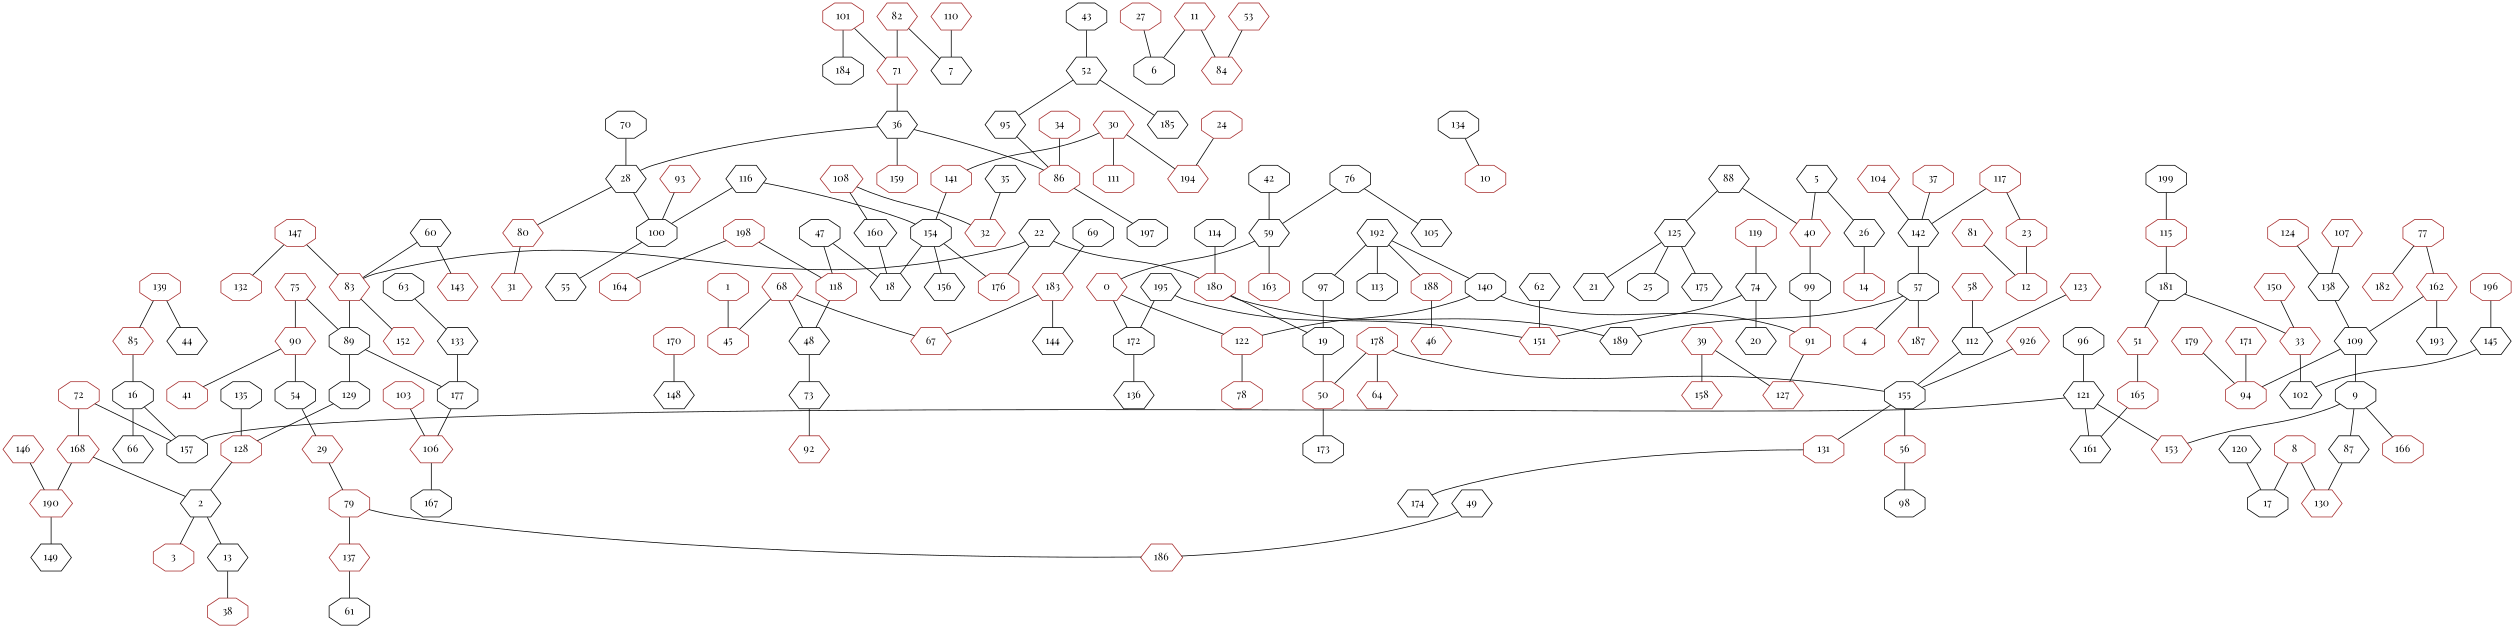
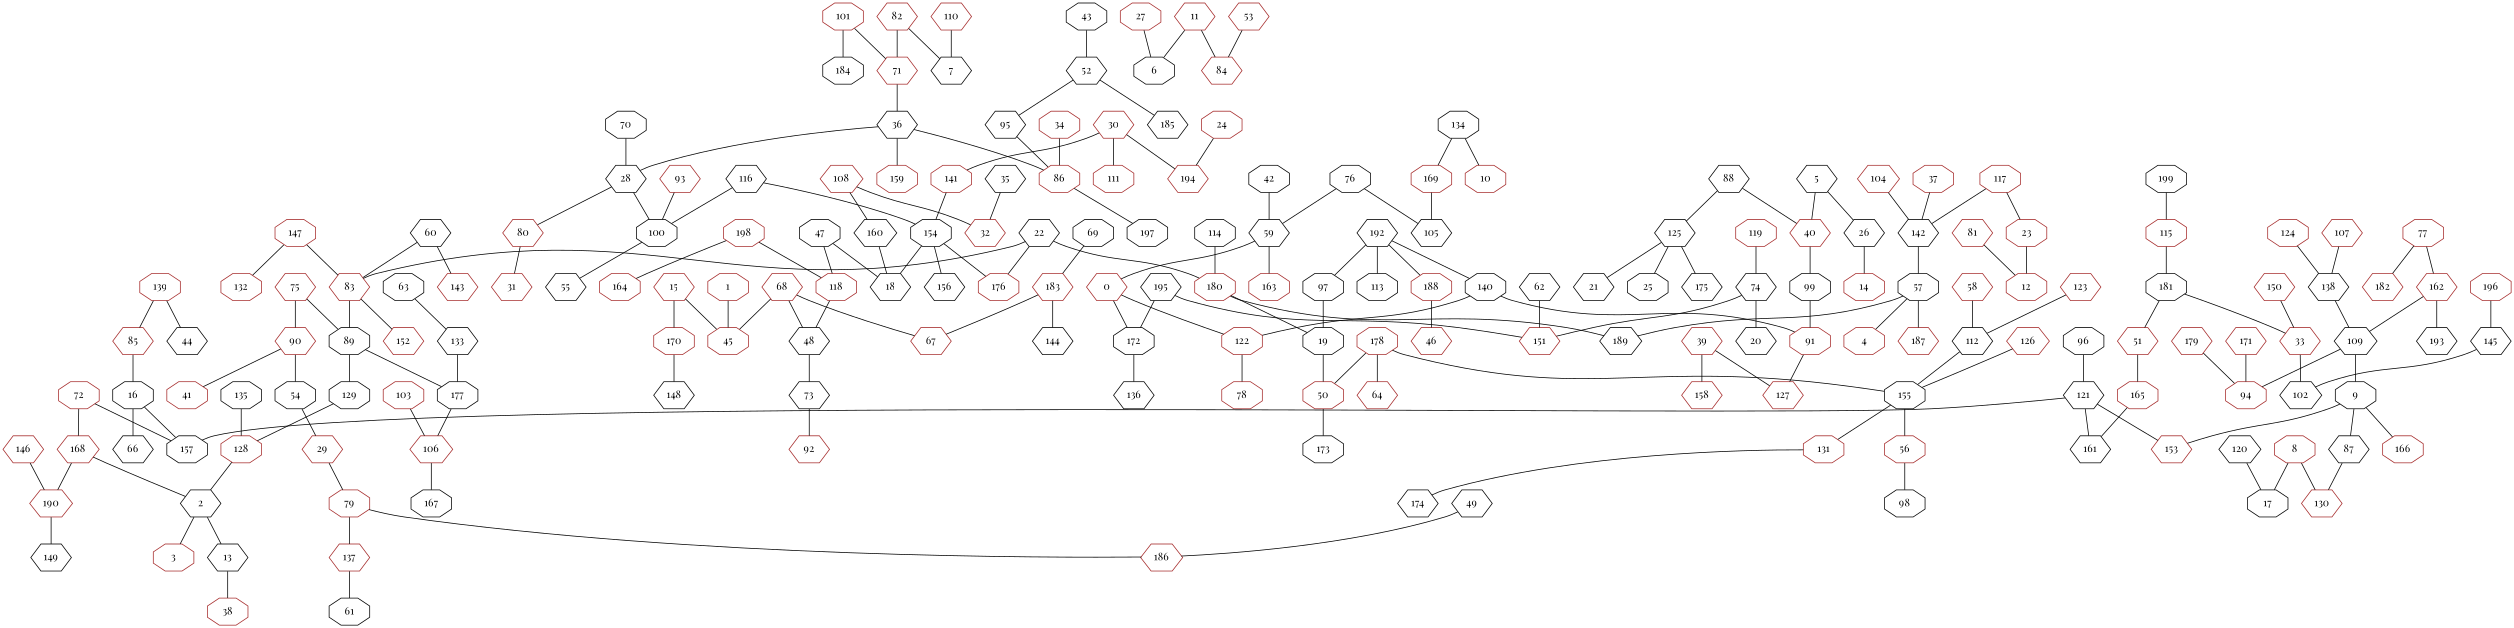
none -> (1431, 179)
none -> (674, 287)
(2028, 341) -> (2028, 341)
